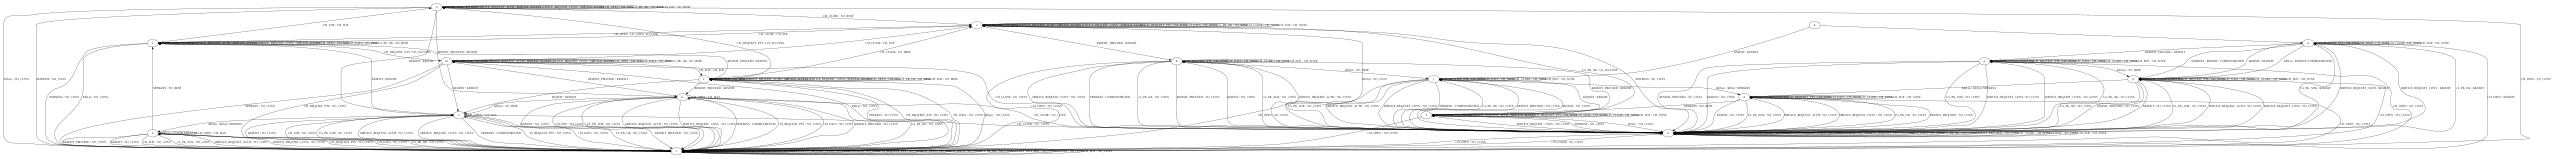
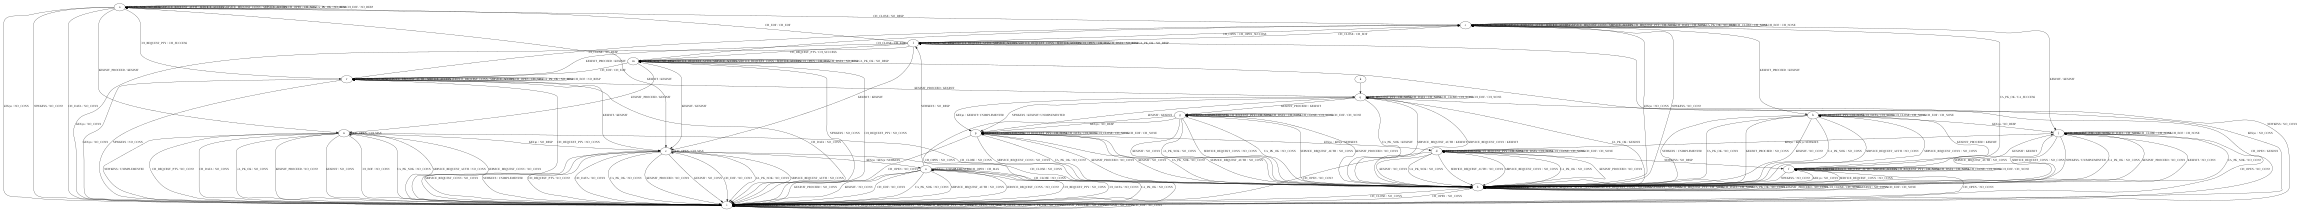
(1629, 73) -> (1808, 27)
(694, 88) -> (853, 88)
(1023, 103) -> (1200, 183)
(1024, 122) -> none
